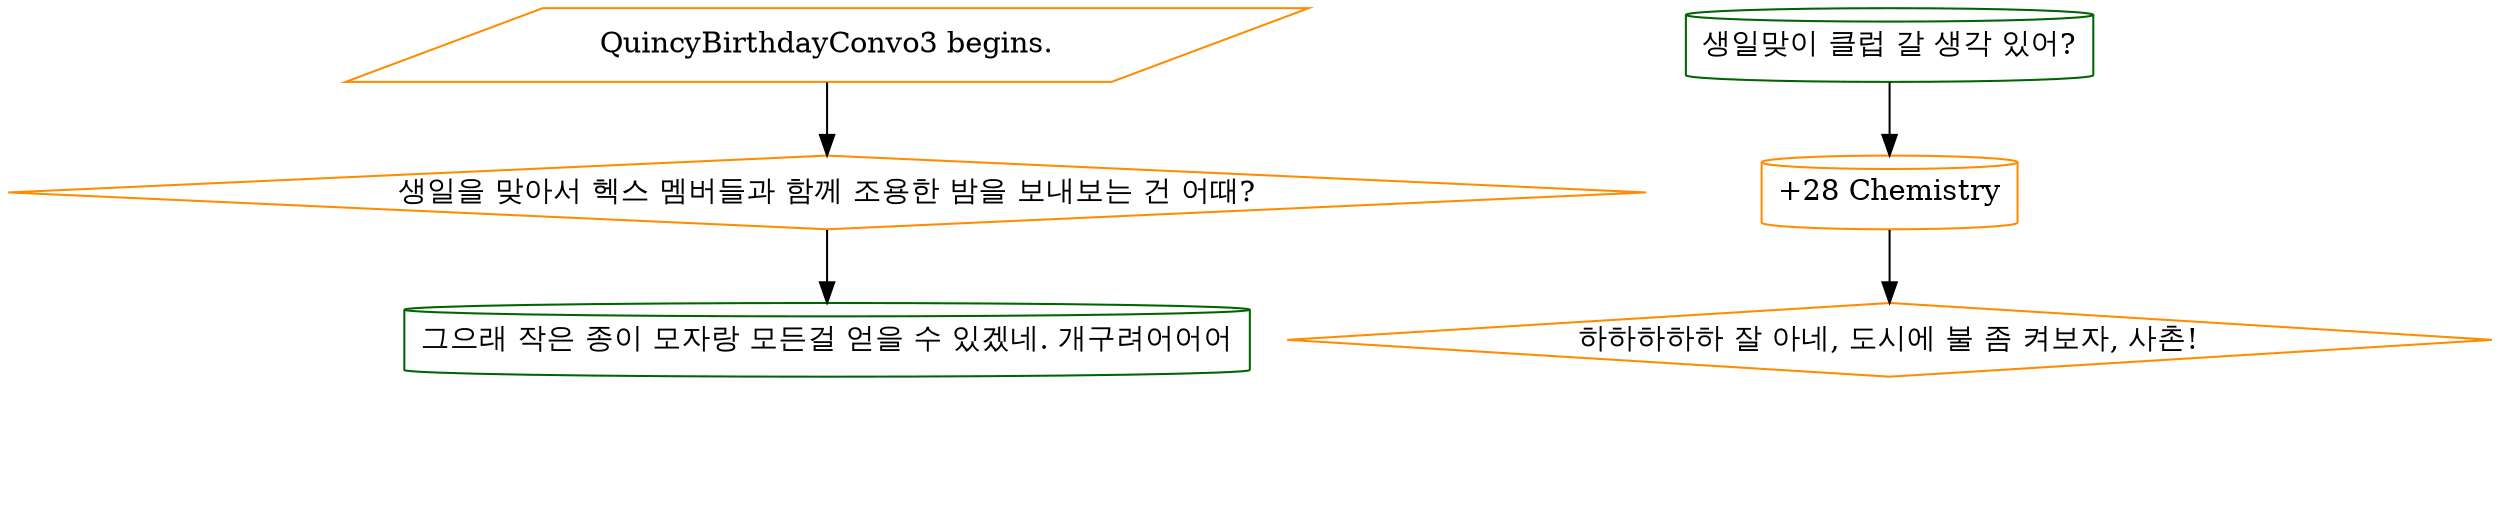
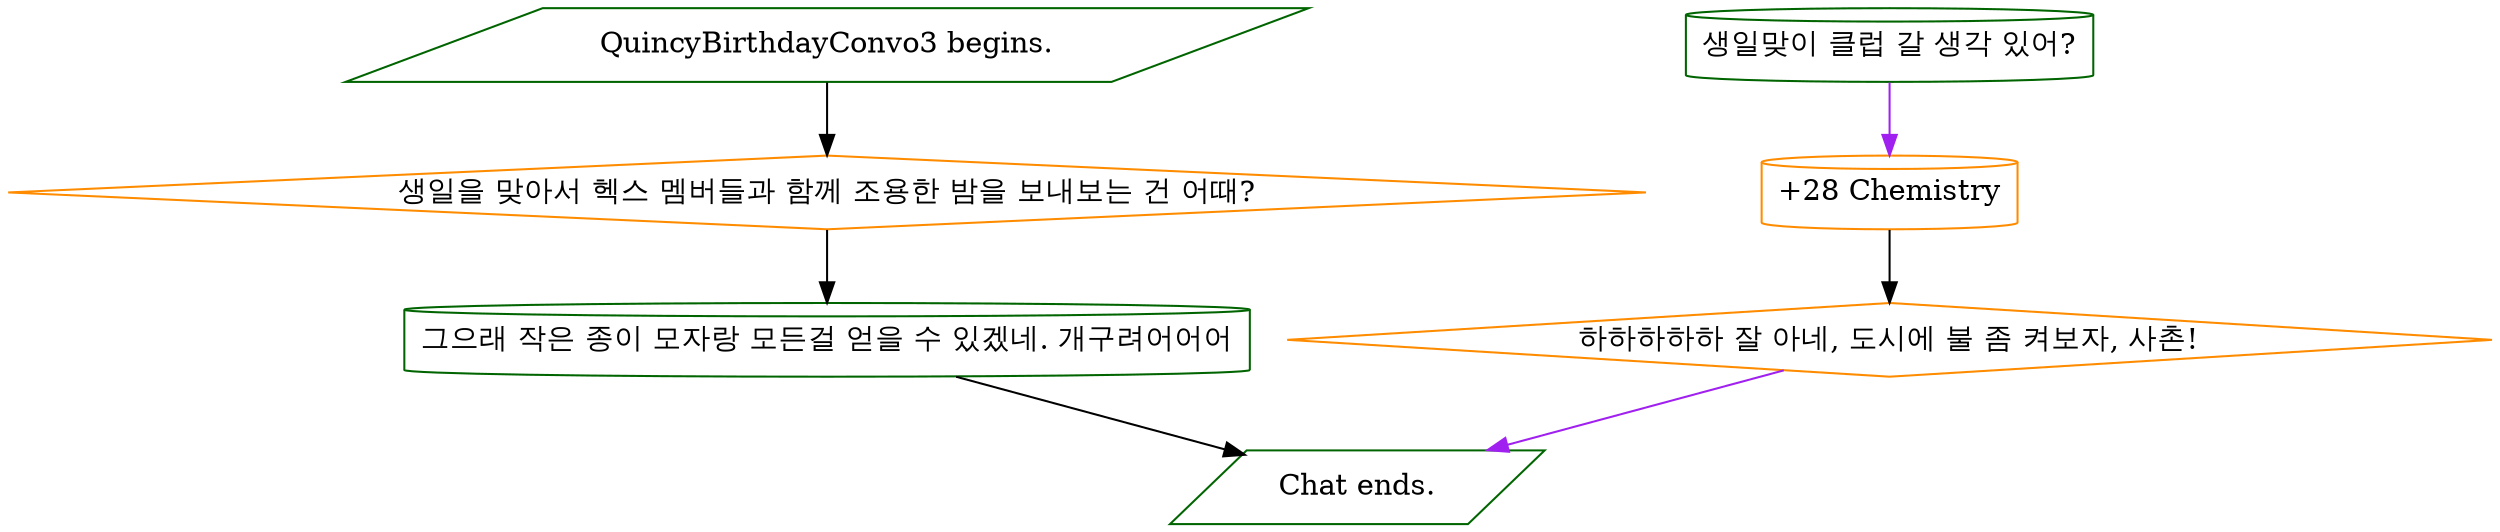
(827, 45) -> (827, 45)
(1890, 109) -> (1890, 109)
none -> (1357, 487)
